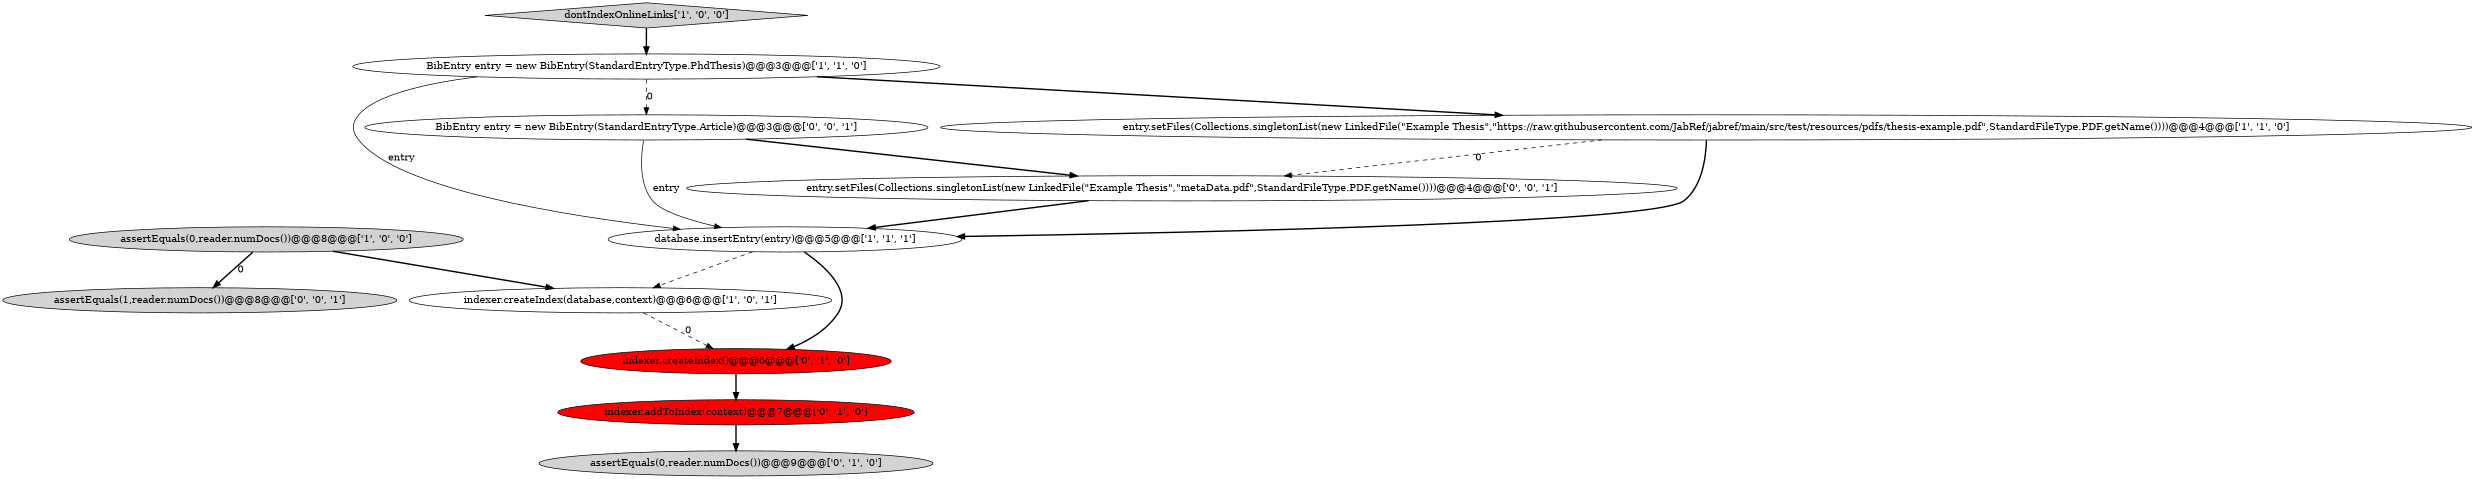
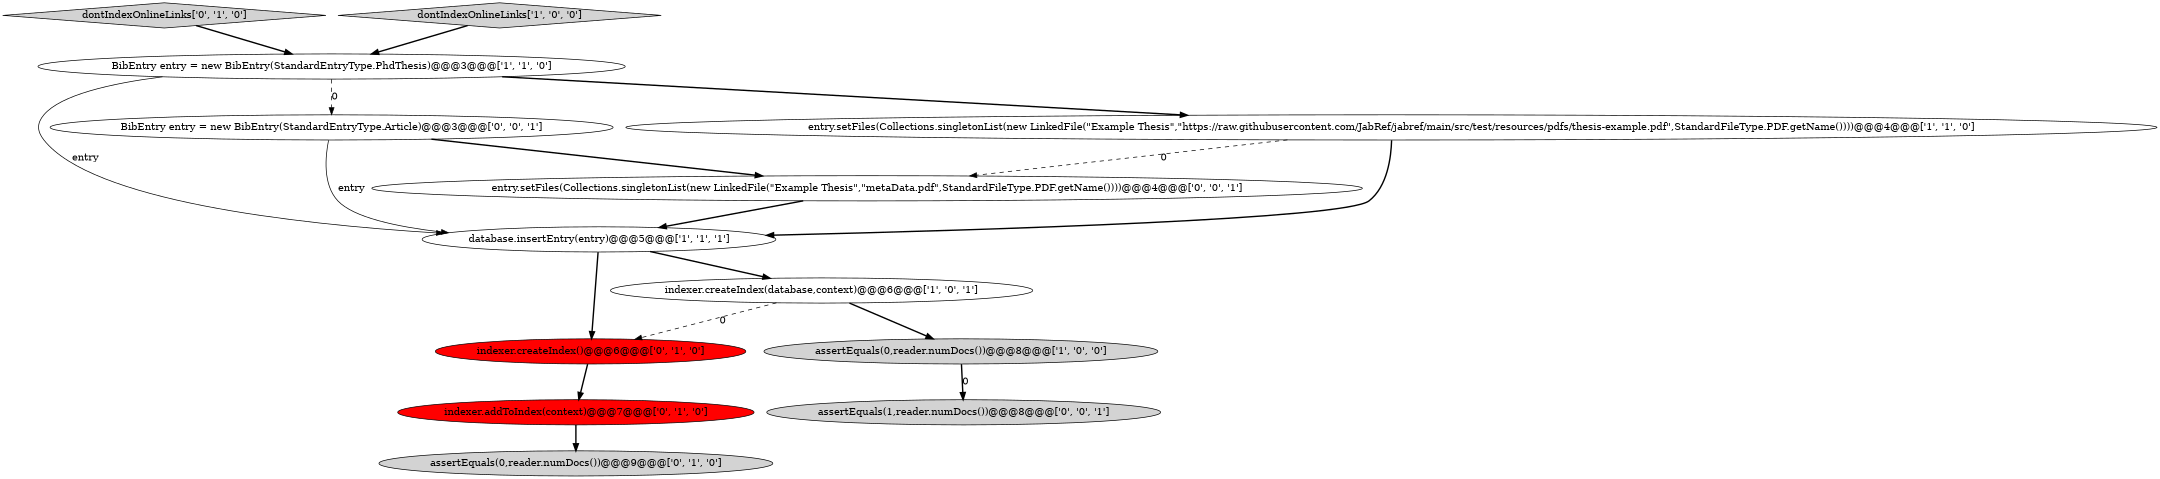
none -> (164, 15)
(440, 269) -> (888, 320)
(706, 269) -> (707, 264)
